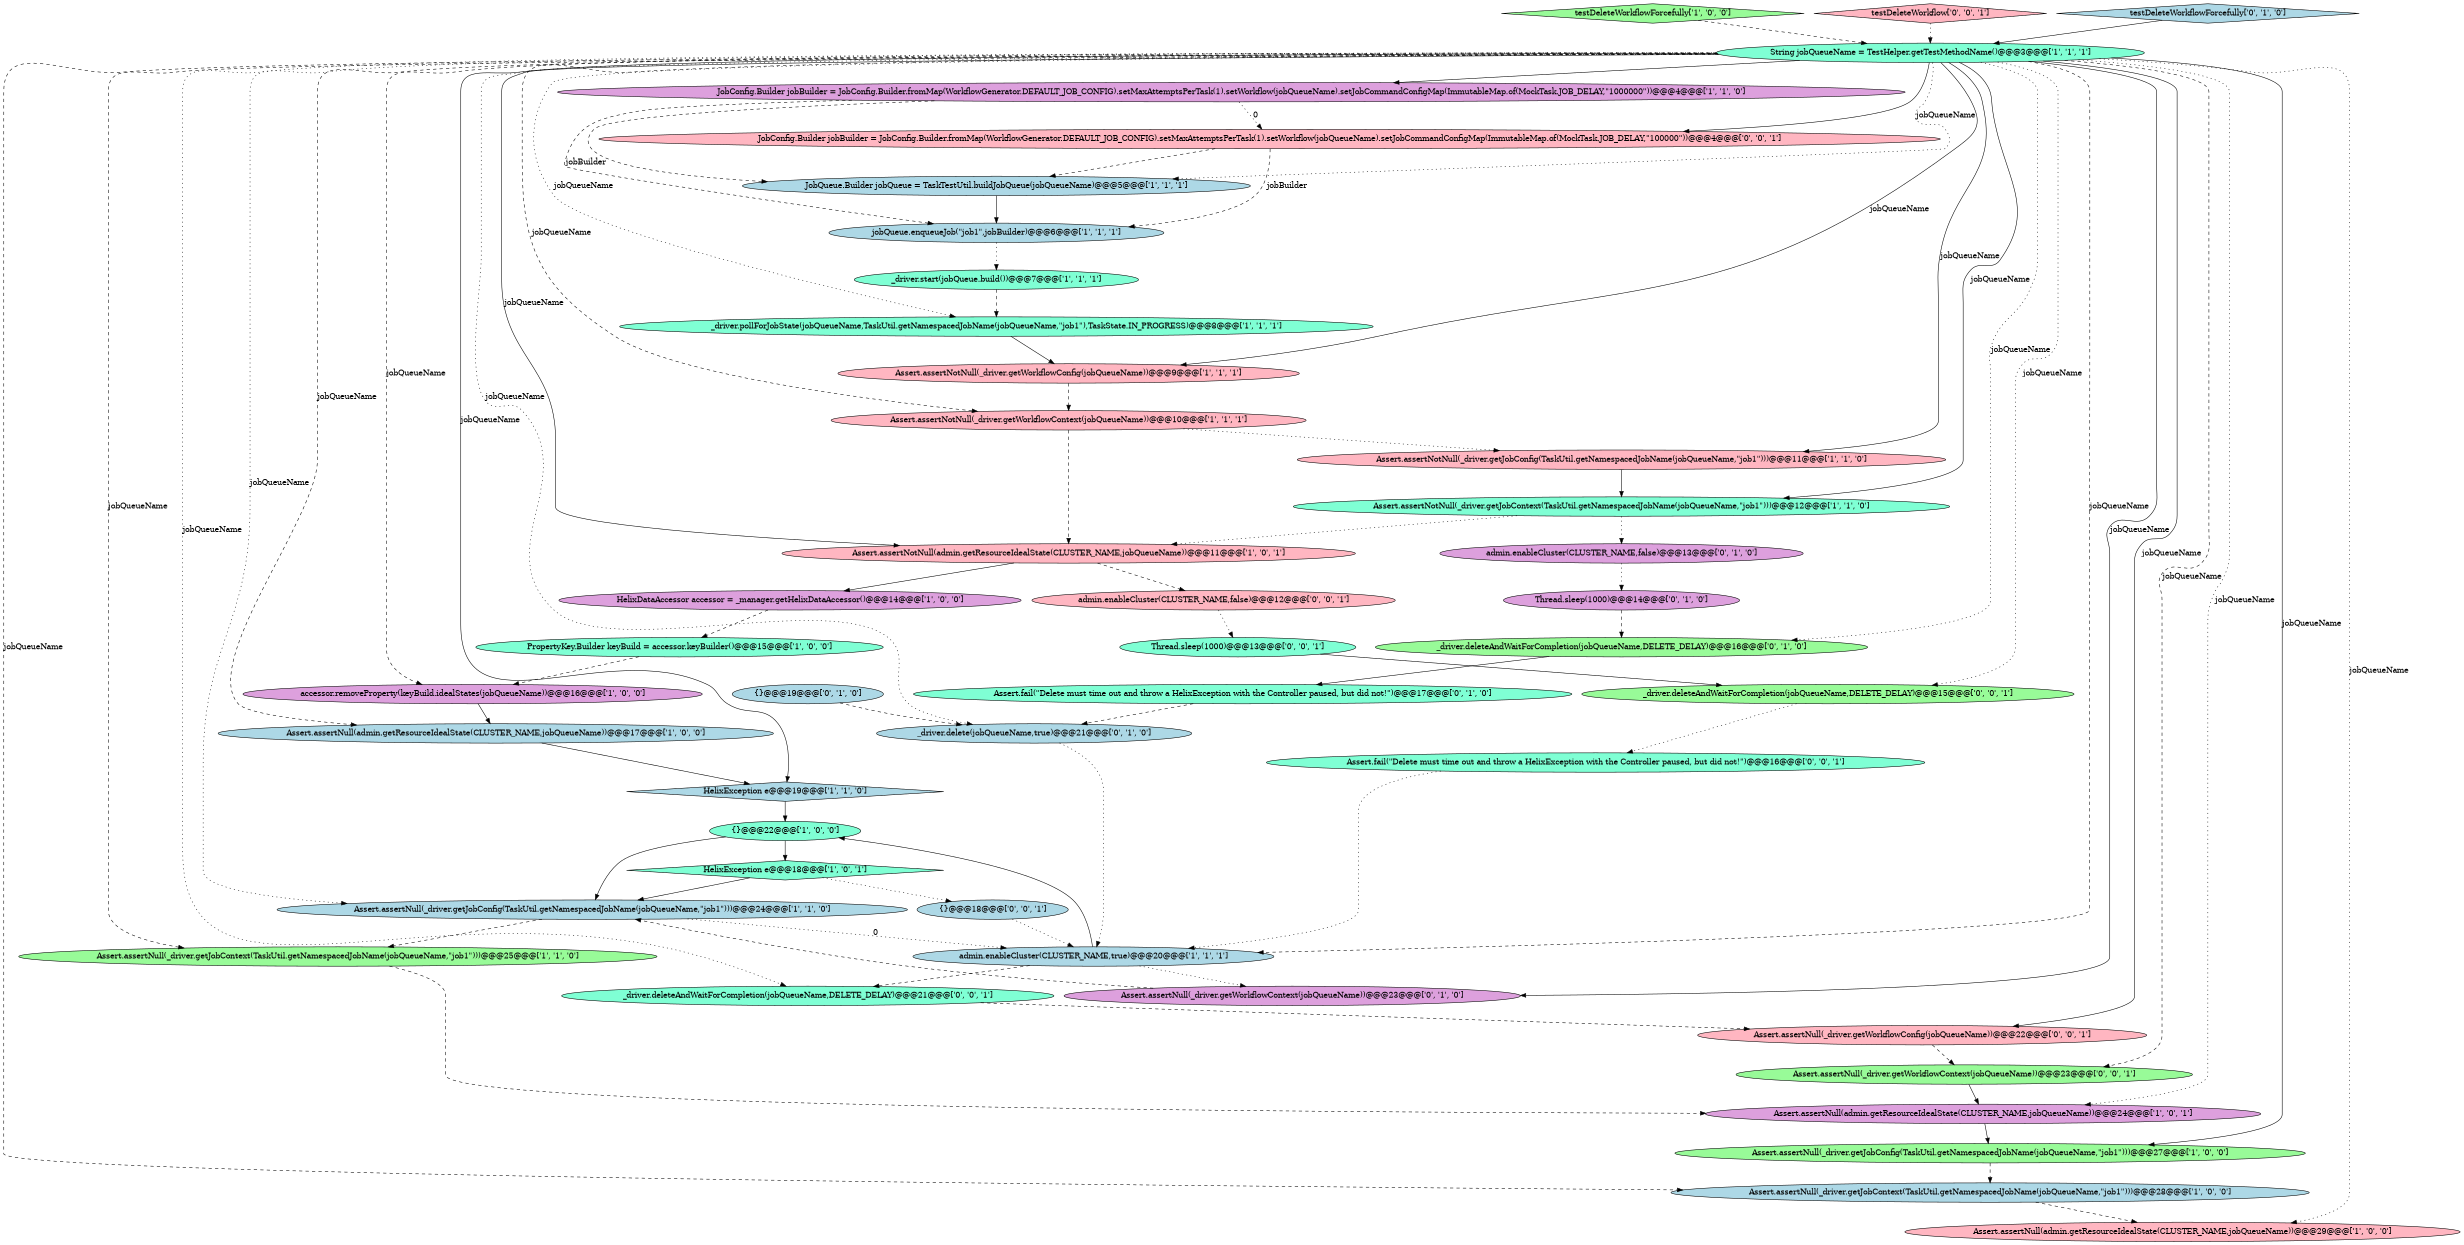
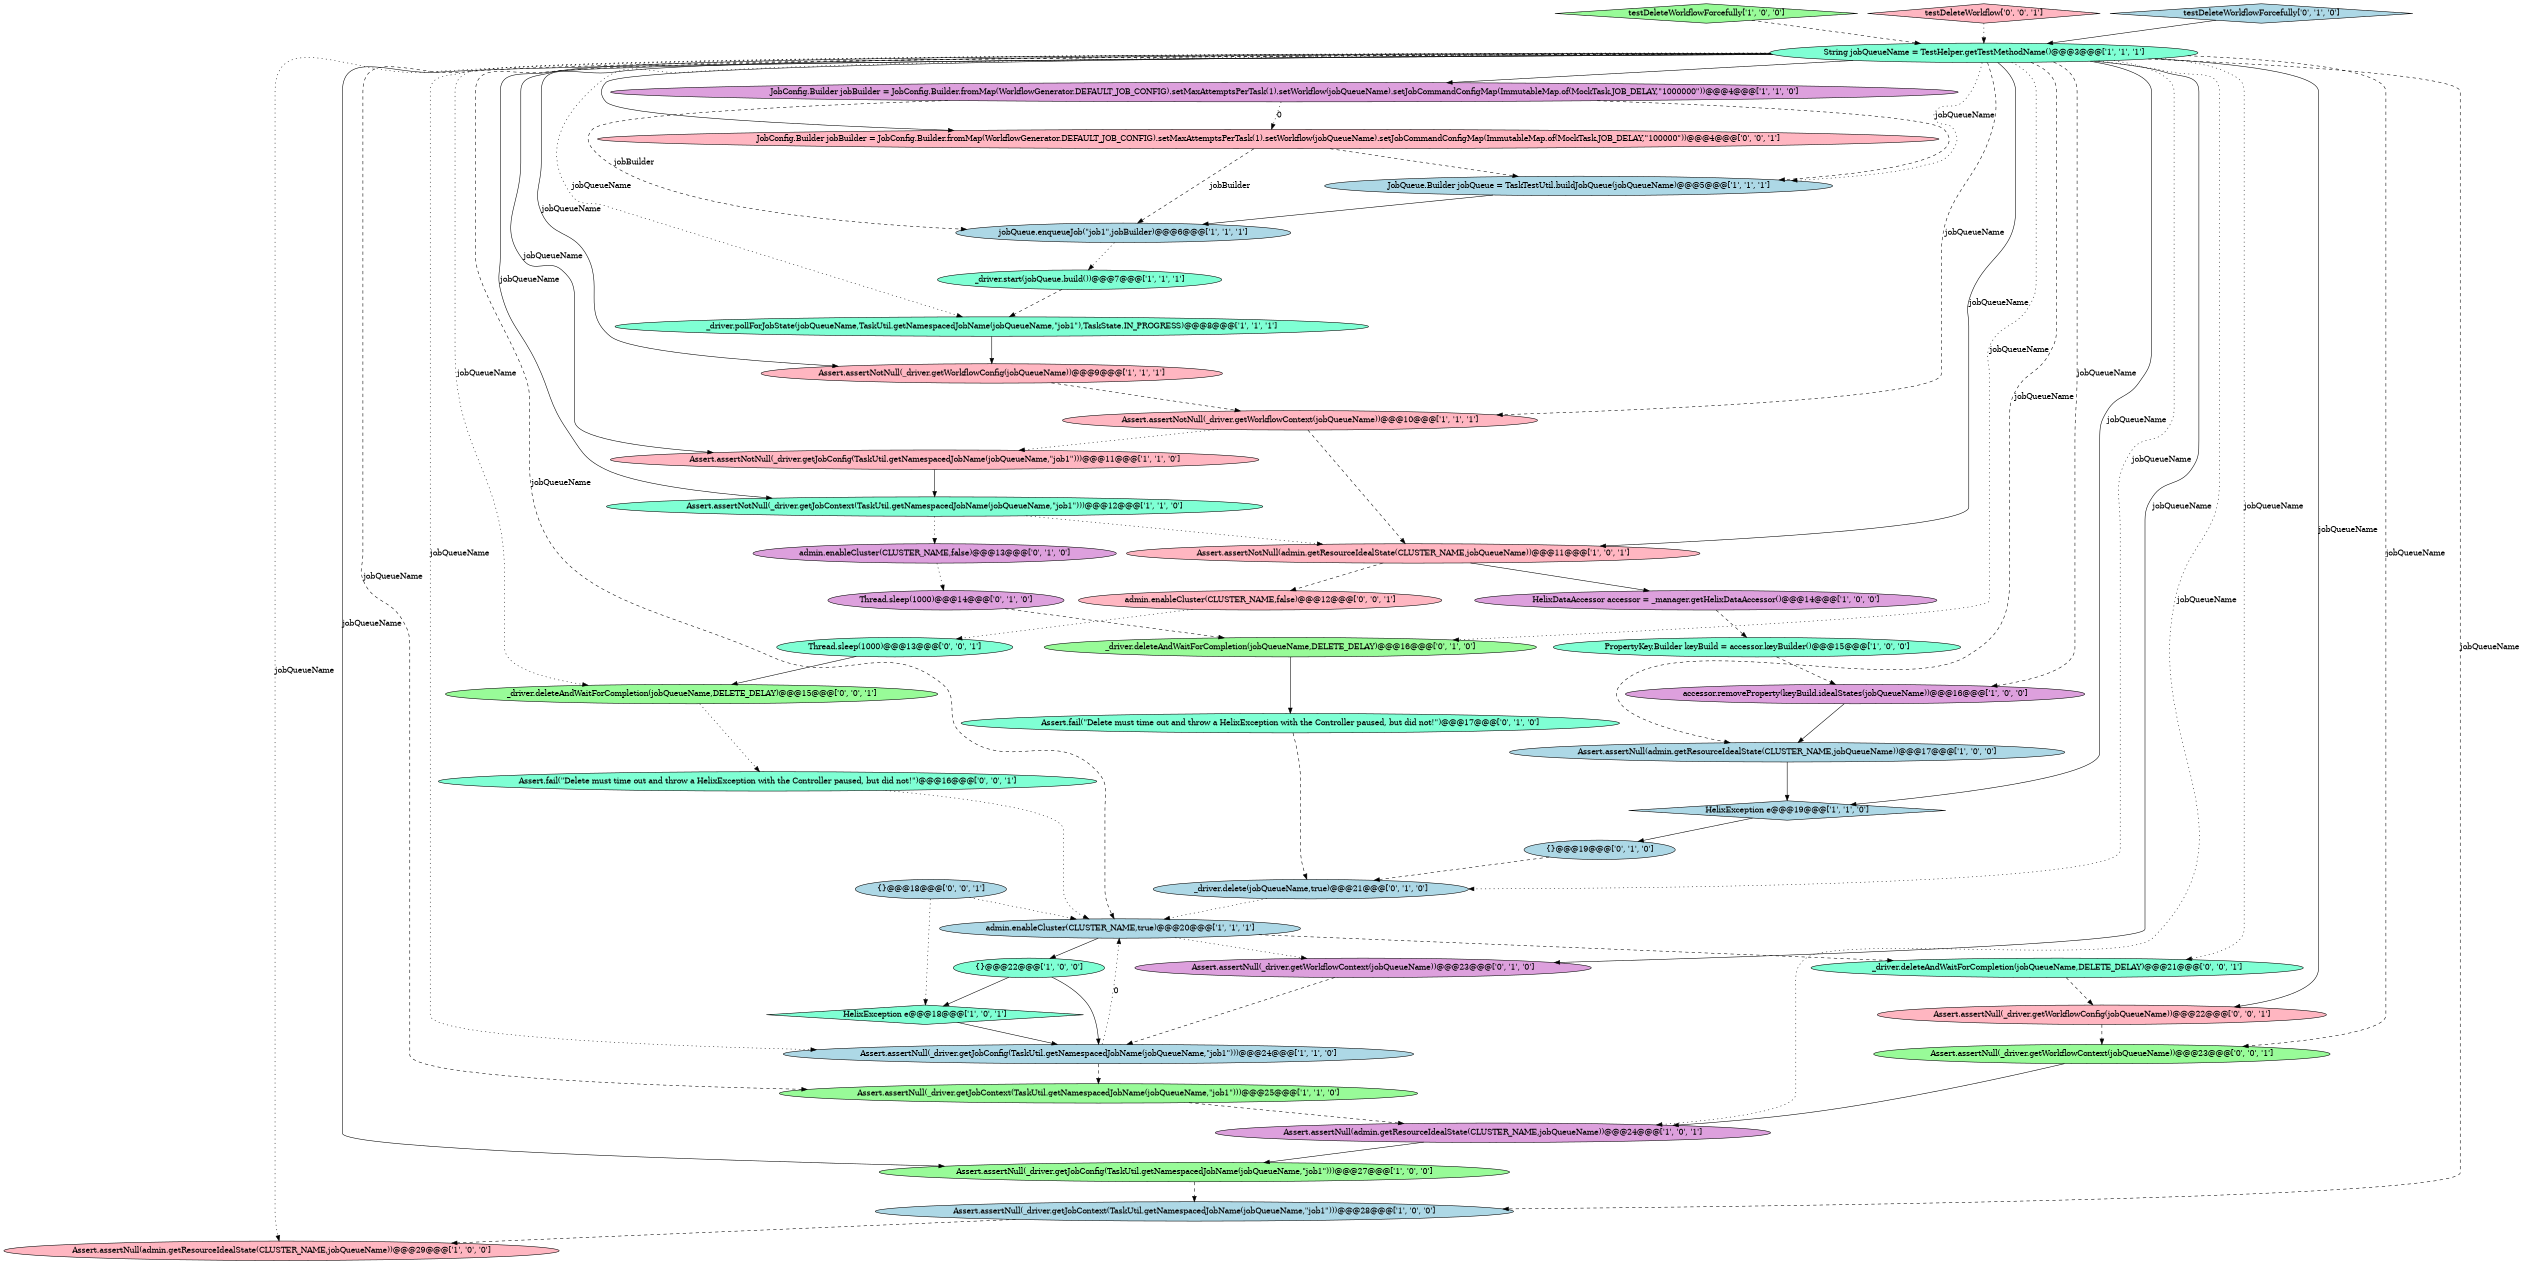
(785, 809) -> (1698, 829)
(884, 889) -> (928, 949)
